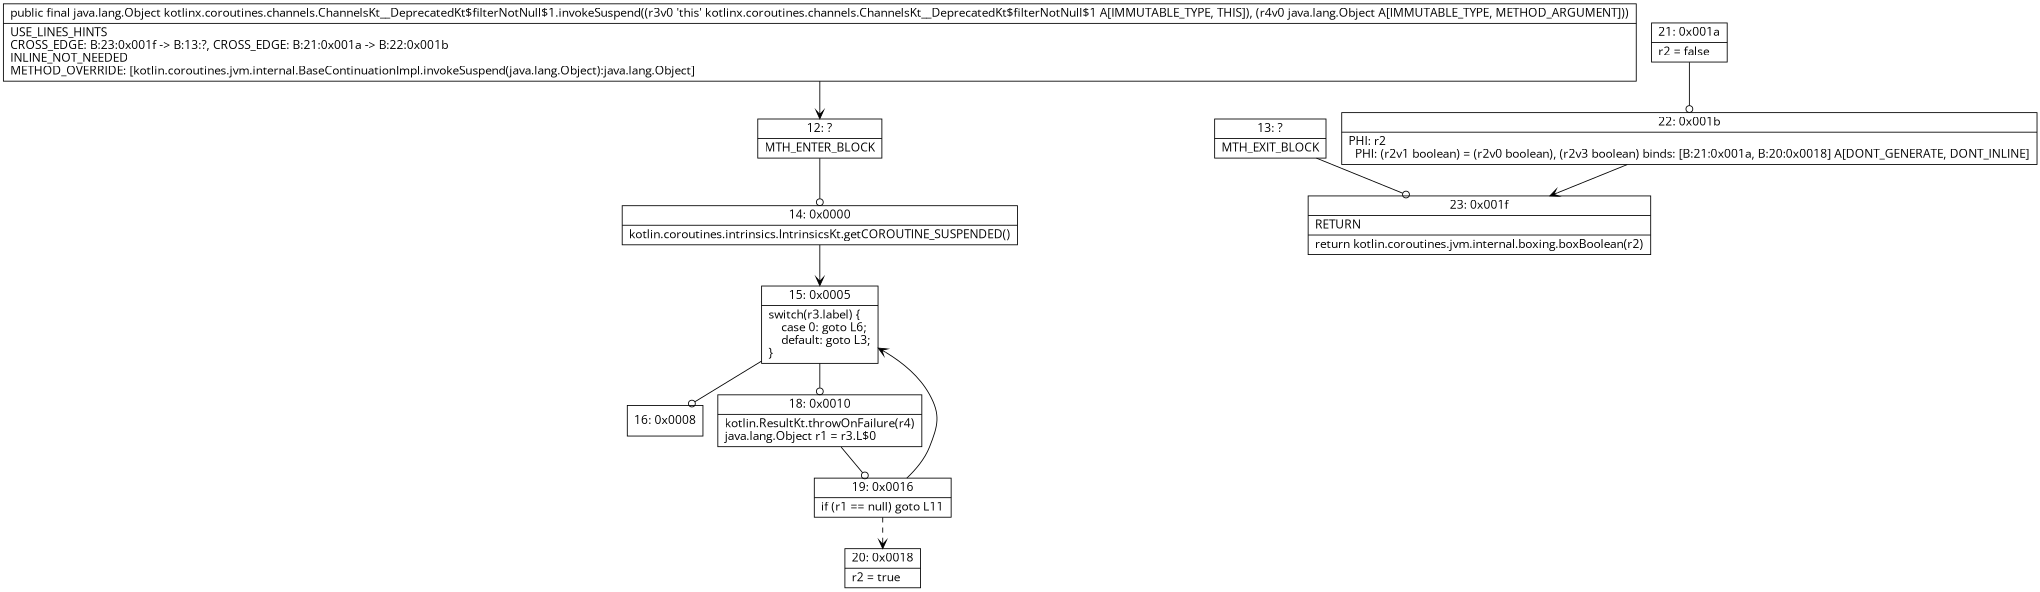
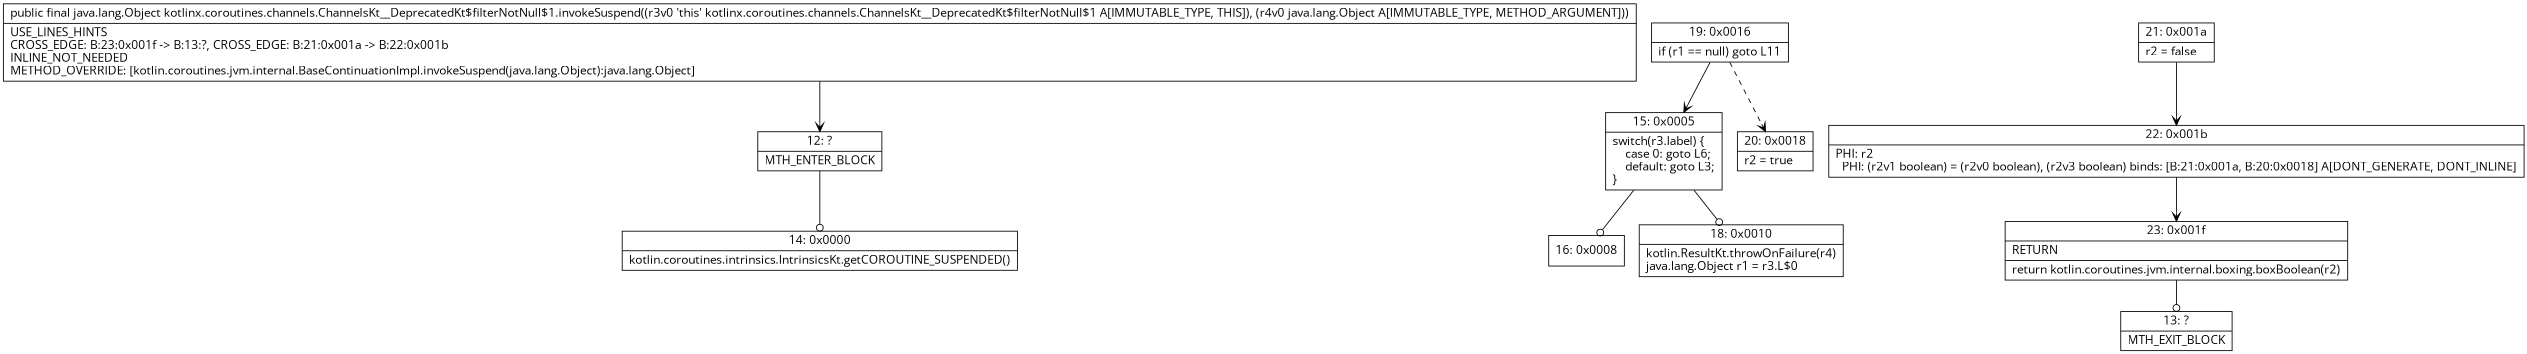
(1689, 84) -> (2176, 90)
(1360, 176) -> (2176, 292)
(820, 261) -> none
(852, 460) -> none
